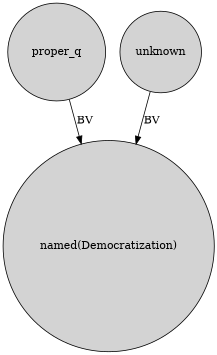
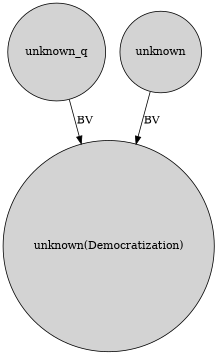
(57, 52) -> (57, 52)
(109, 246) -> (109, 246)
